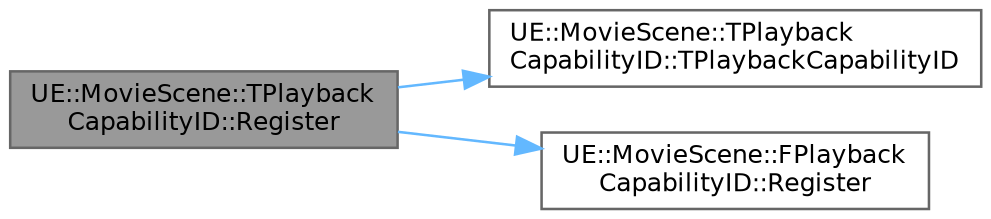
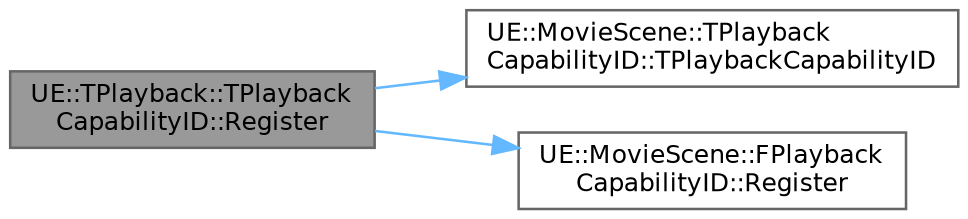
(204, 110) -> (192, 110)
